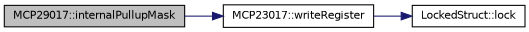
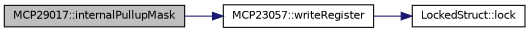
(298, 16) -> (298, 16)
